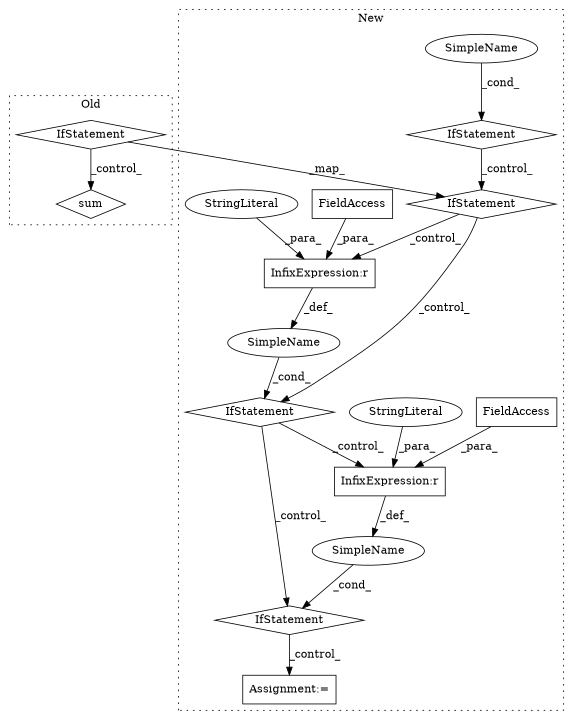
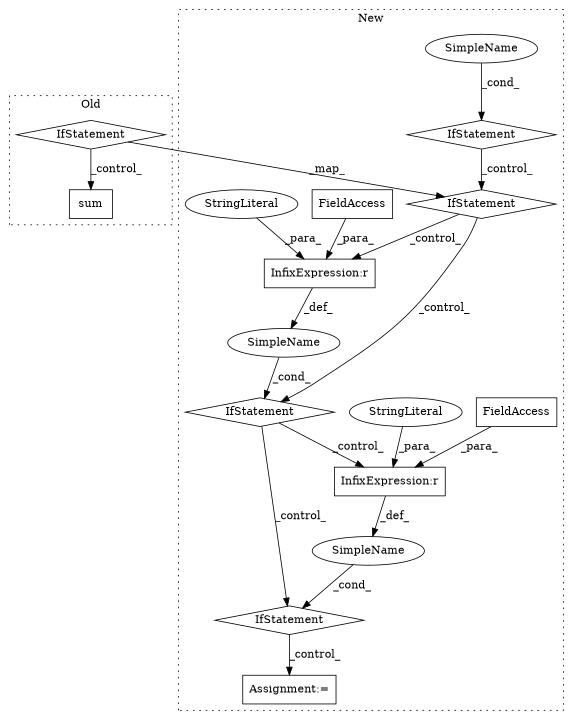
(91, 204) -> (91, 204)
